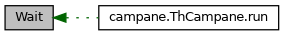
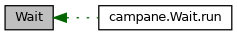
(189, 18) -> (165, 18)
